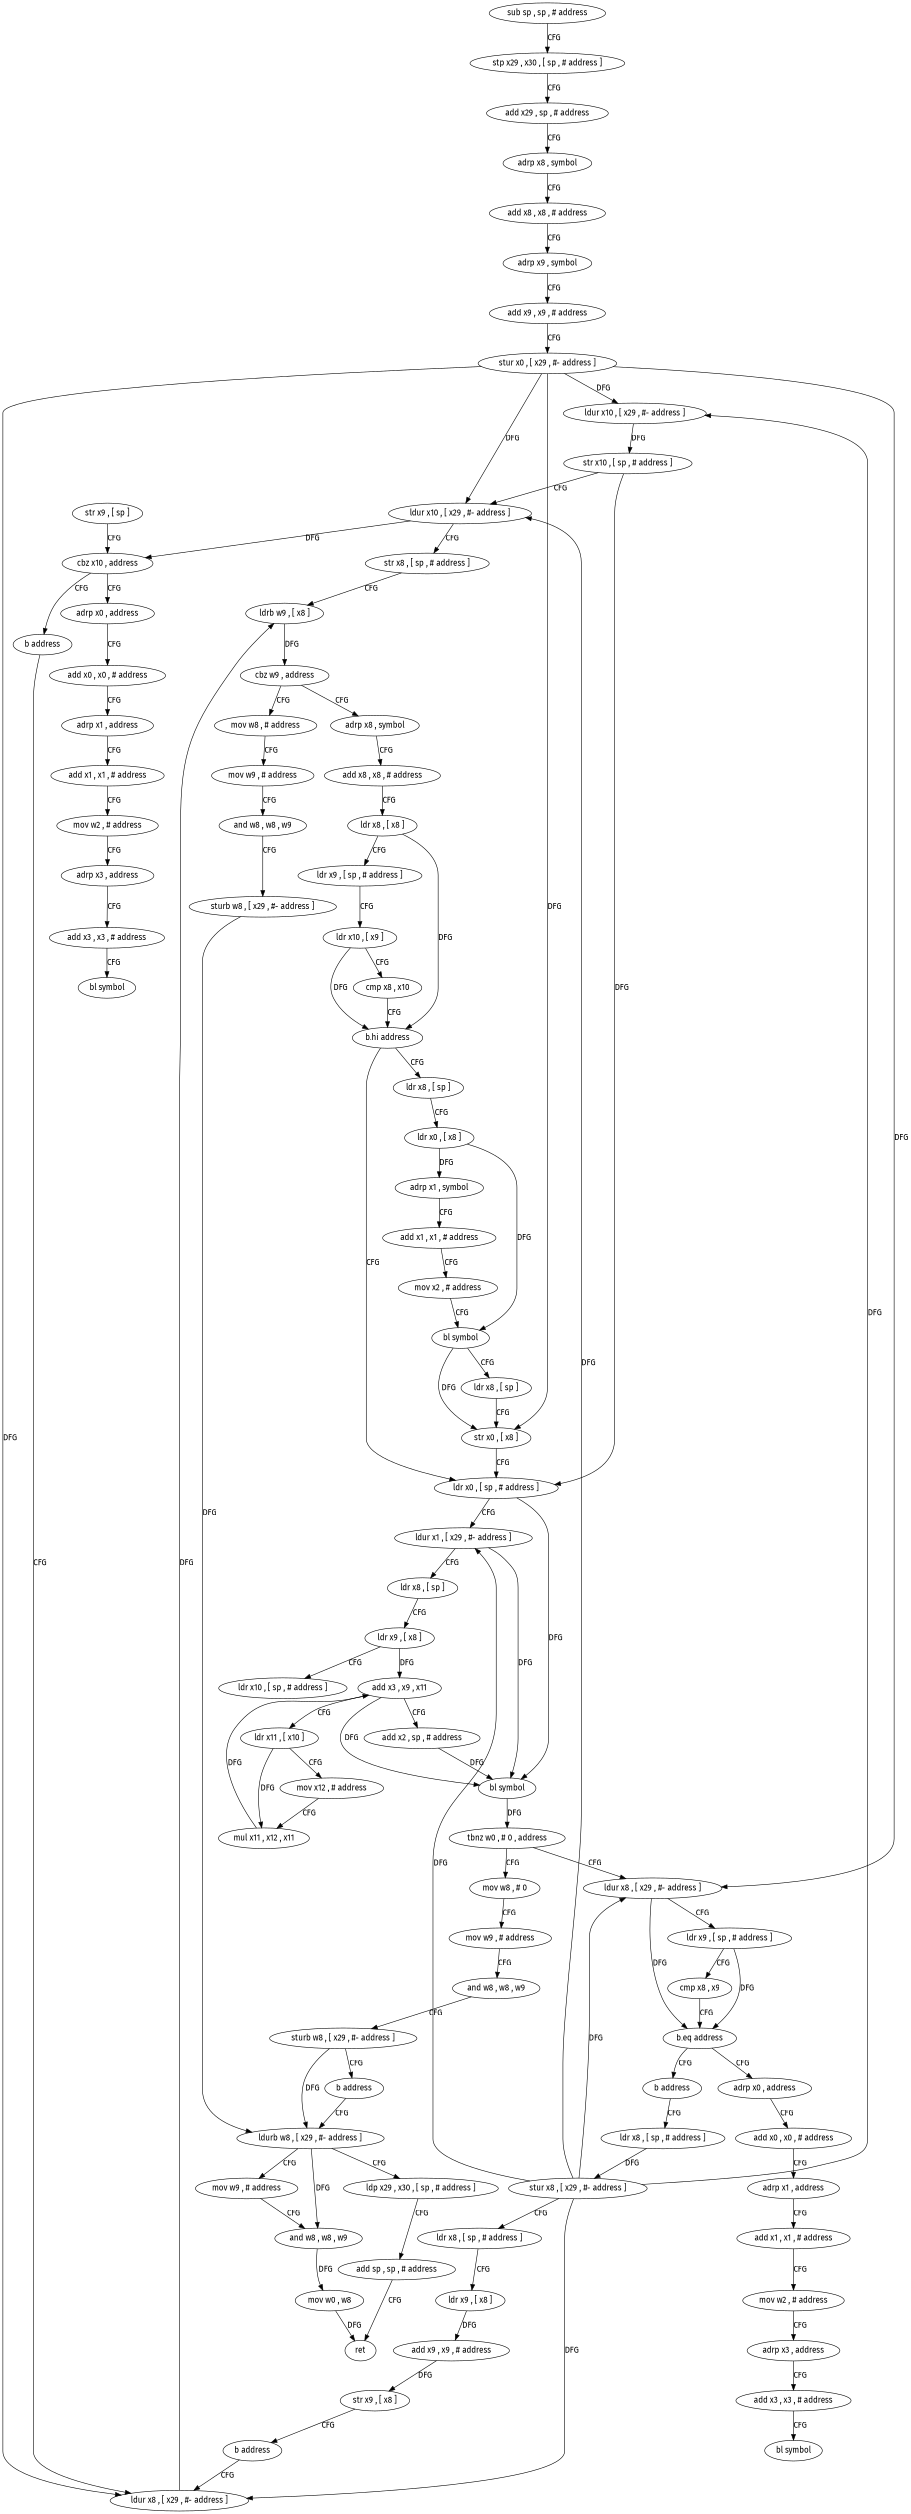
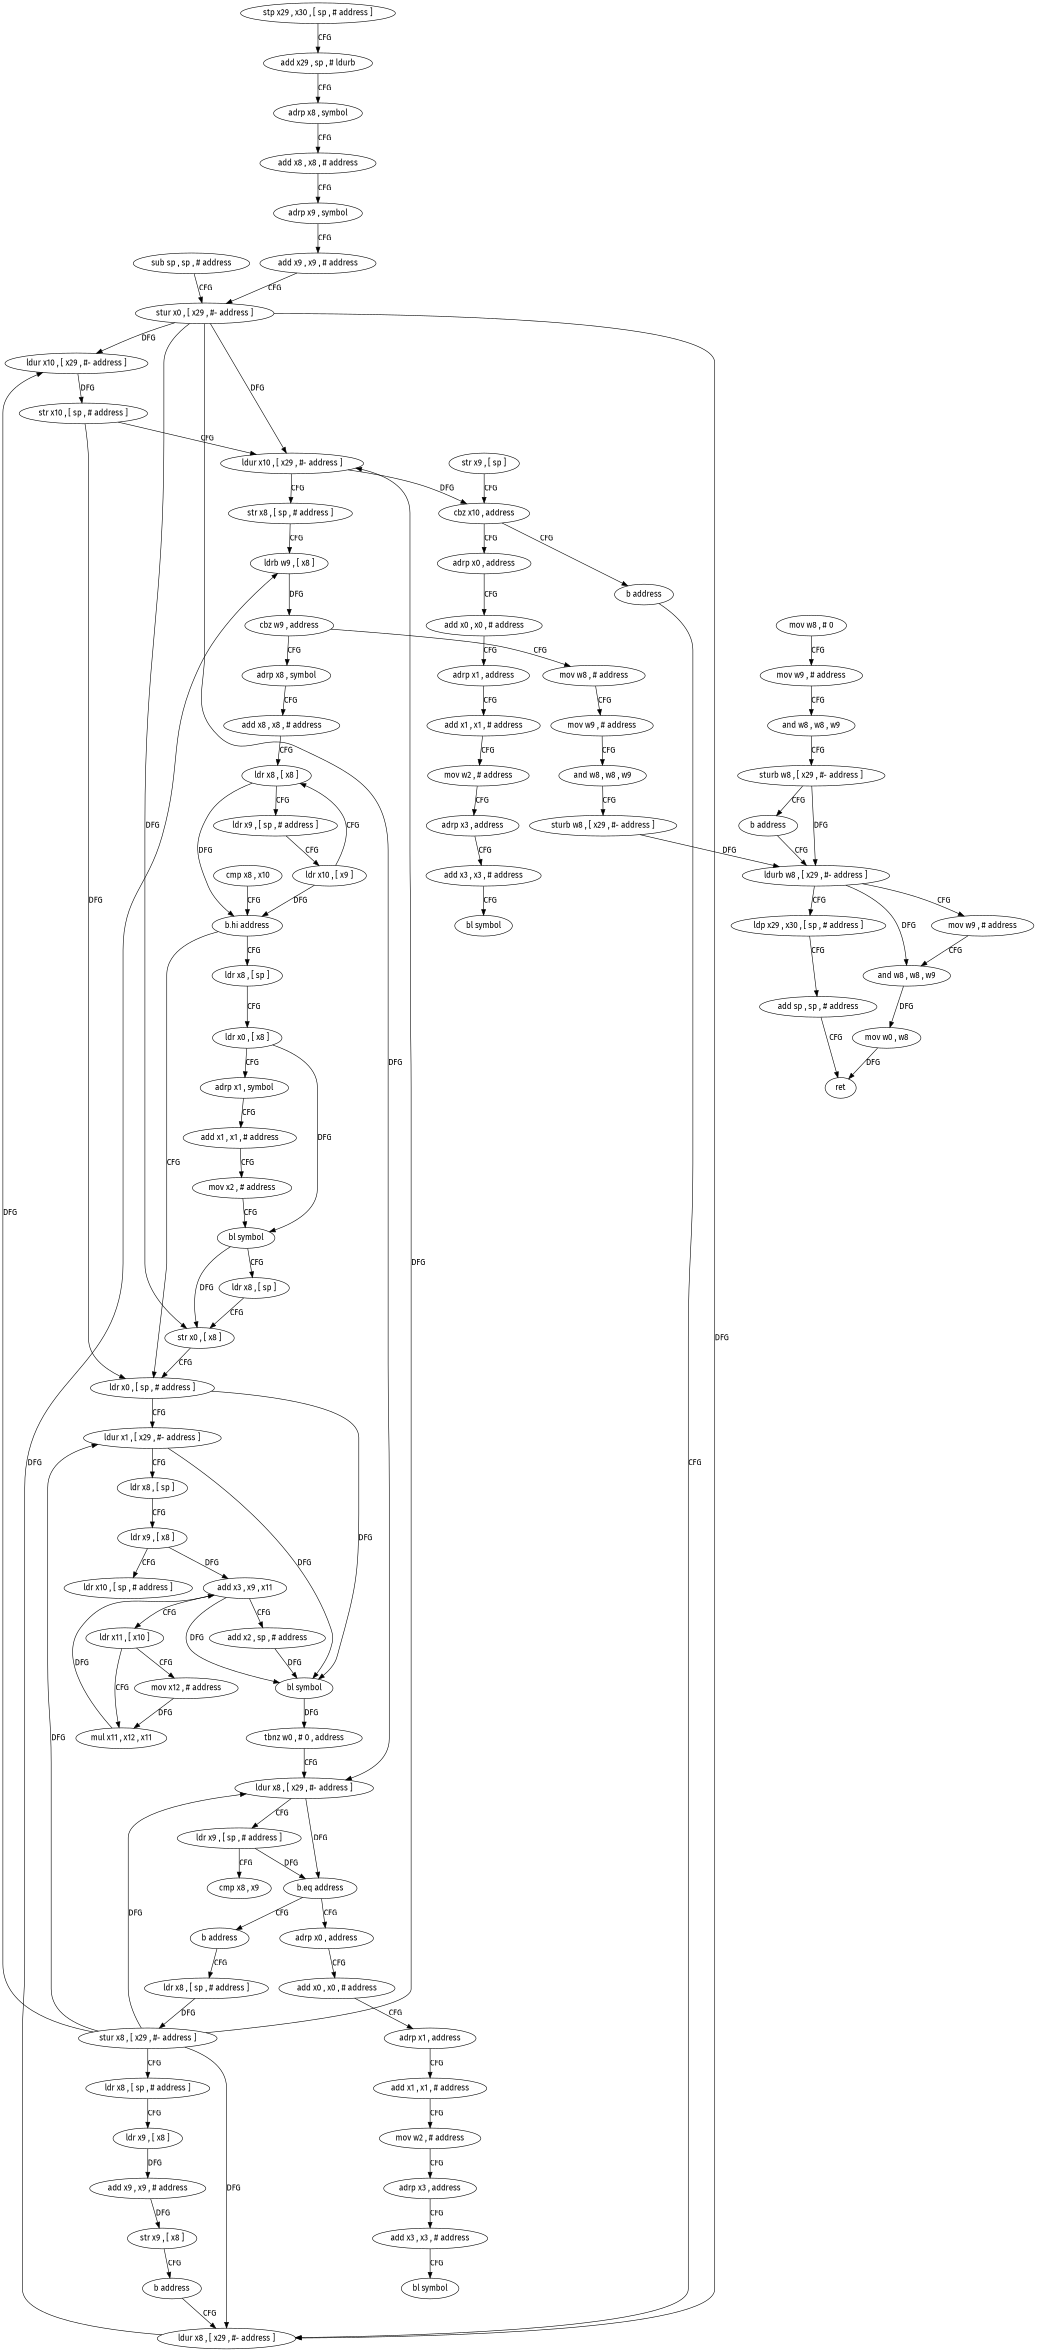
(547, 35) -> (197, 286)
(547, 113) -> (318, 63)
(372, 960) -> (344, 817)
(446, 1163) -> (252, 1063)
(268, 1788) -> (122, 1688)
(309, 1813) -> (165, 1713)
(506, 1860) -> none
(700, 2010) -> none
